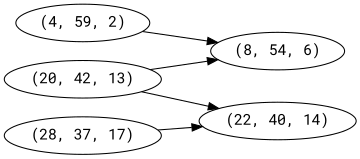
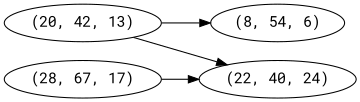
(83, 23) -> none
(278, 121) -> (278, 79)
(83, 136) -> (83, 79)
